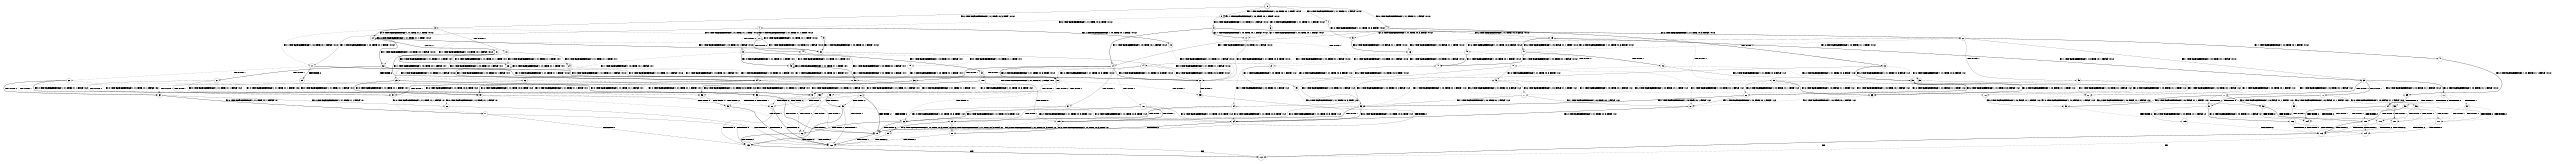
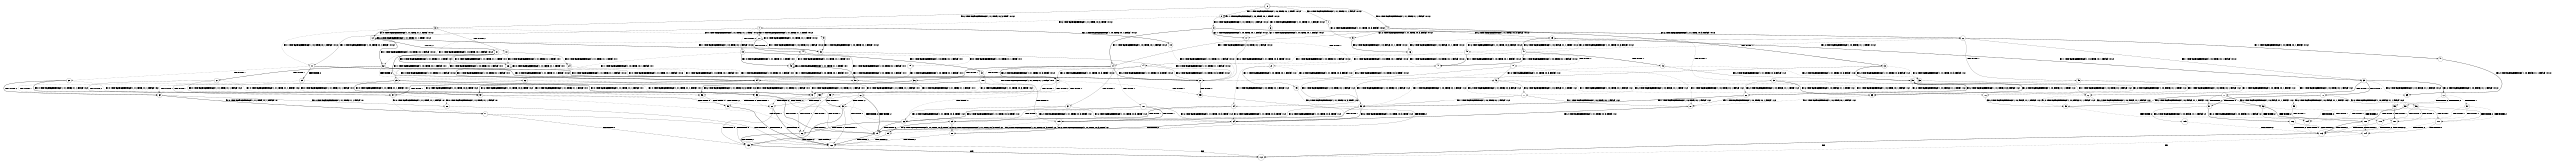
(2388, 106) -> none
(875, 109) -> (871, 119)
